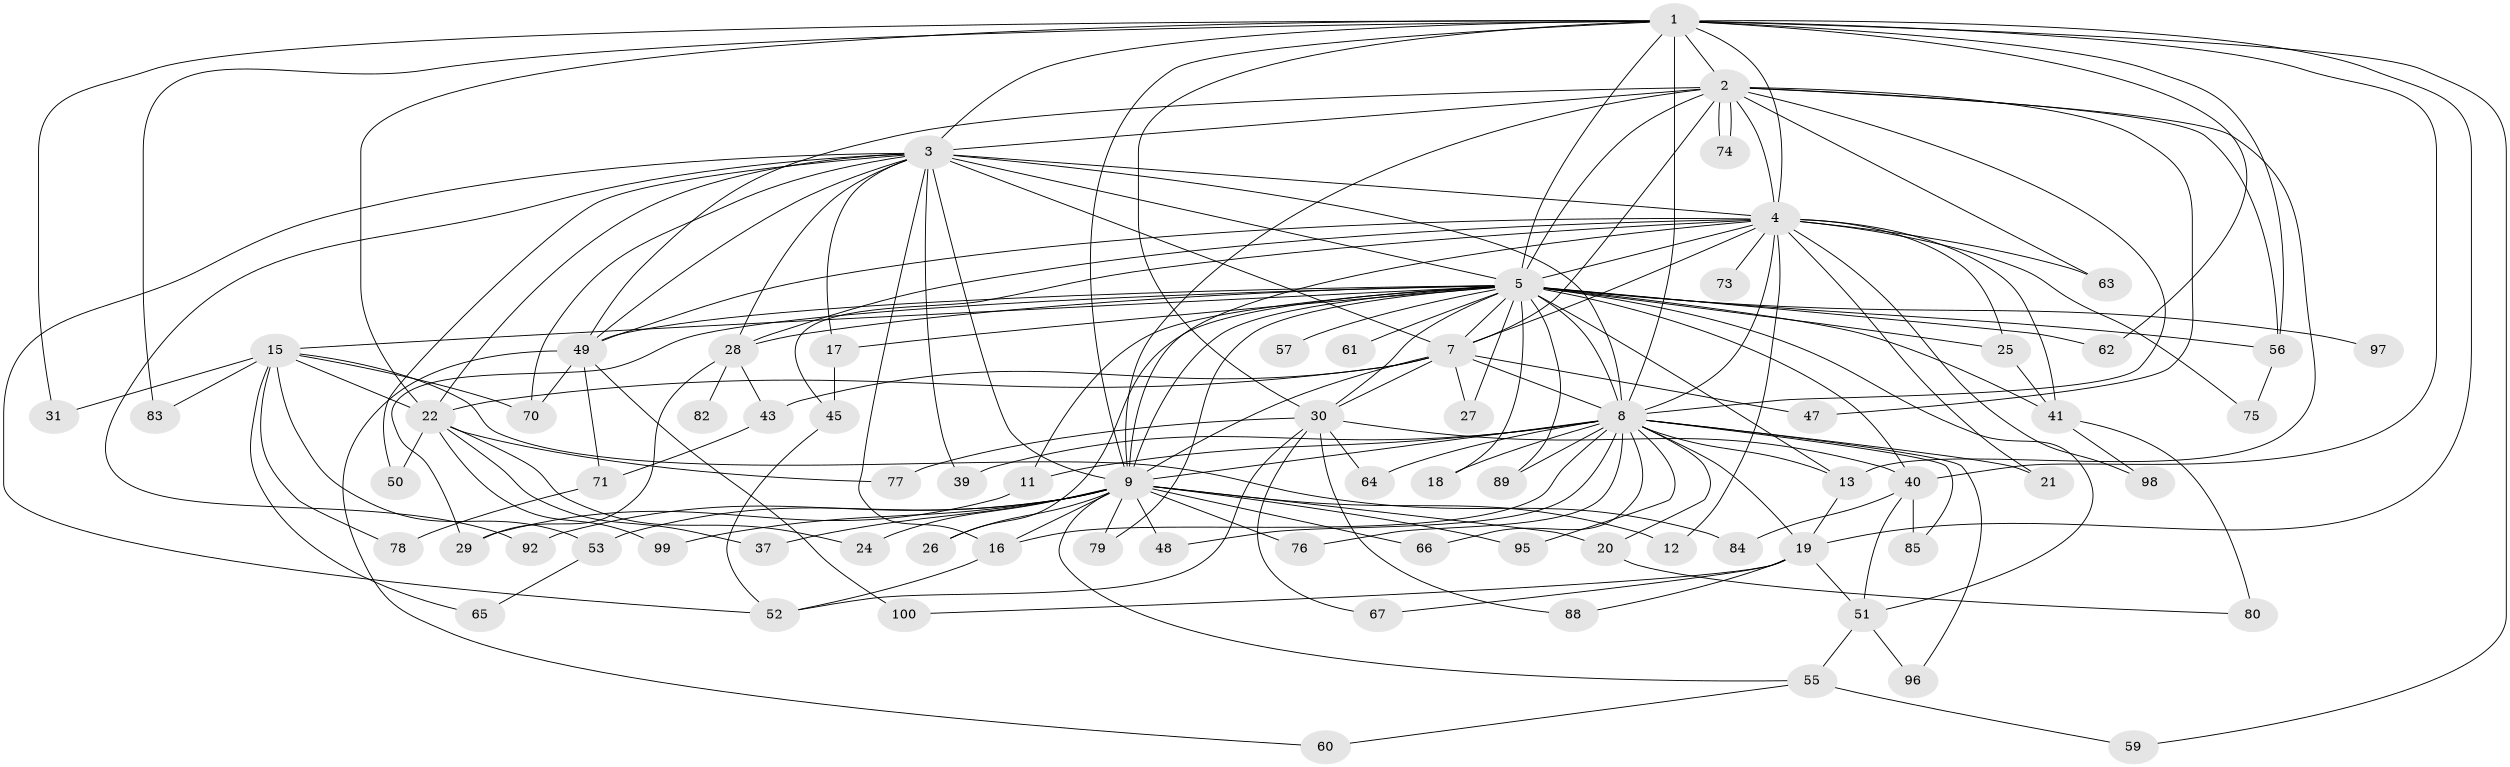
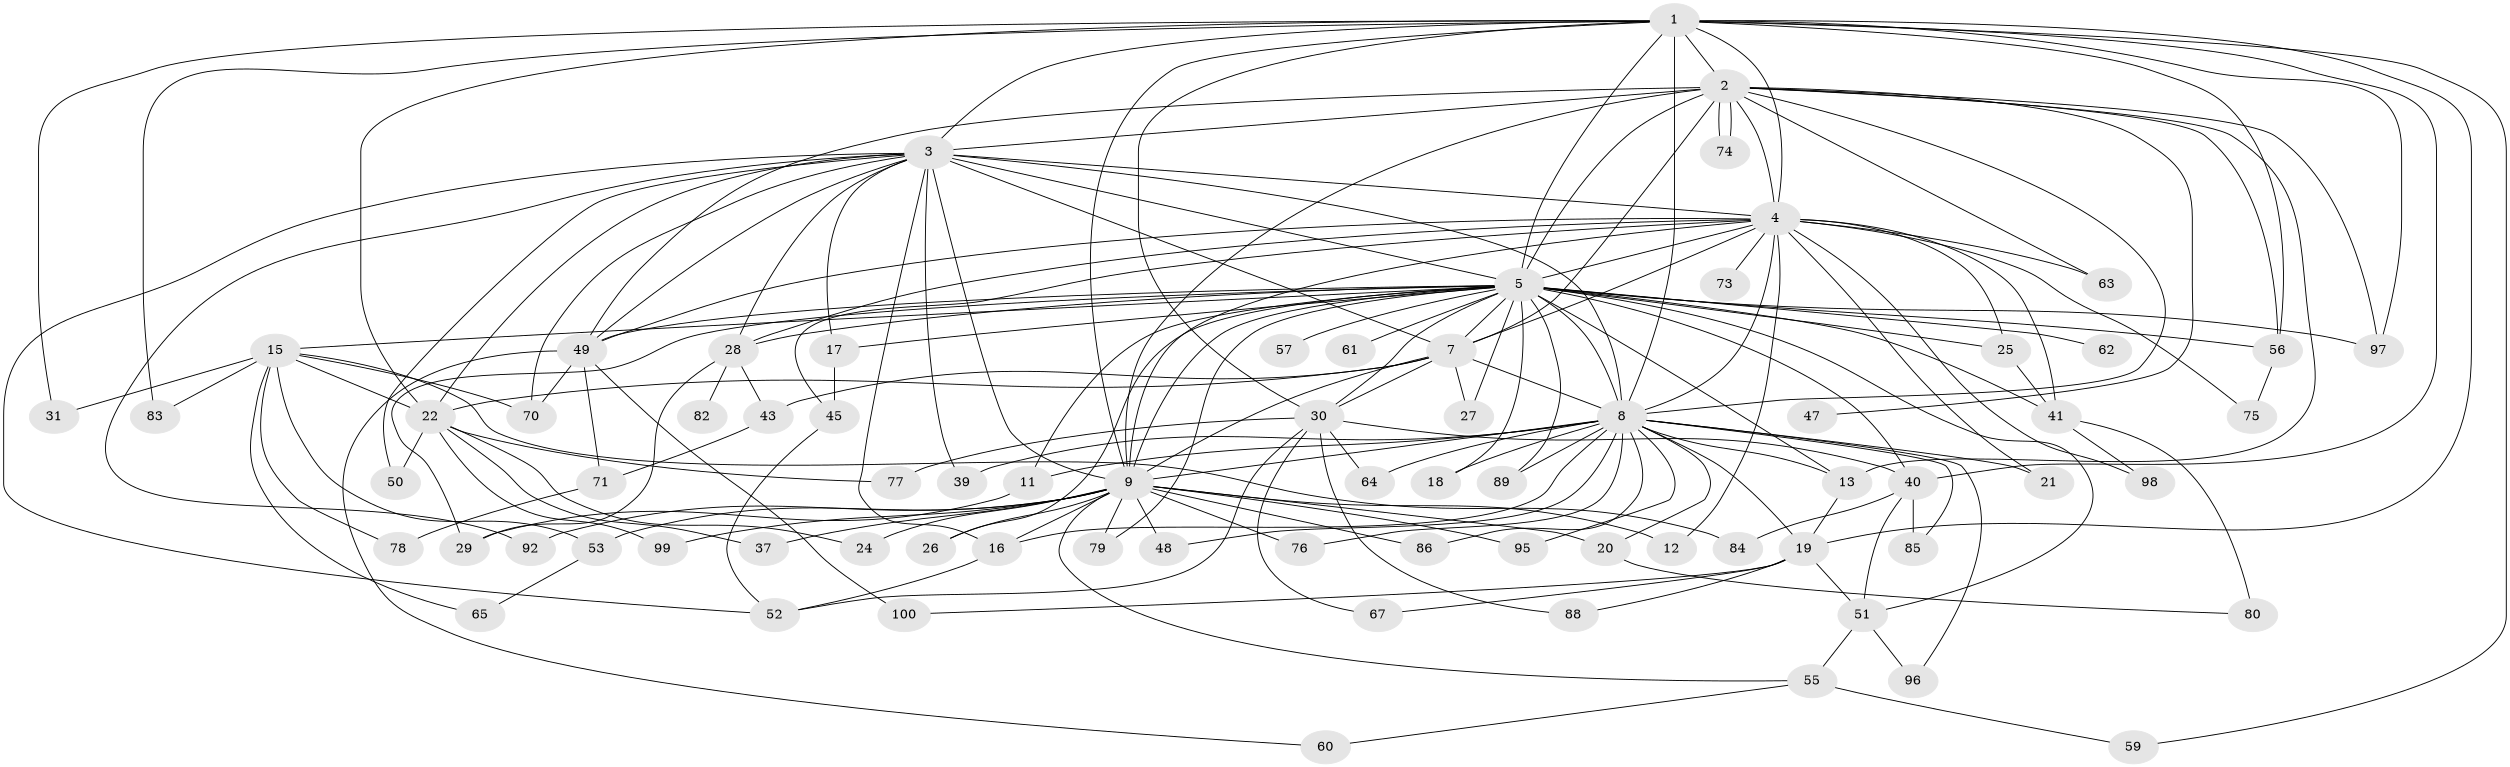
(2098, 74) -> (2163, 62)
none -> (2165, 114)
(1647, 387) -> none
(1425, 549) -> (1425, 549)
